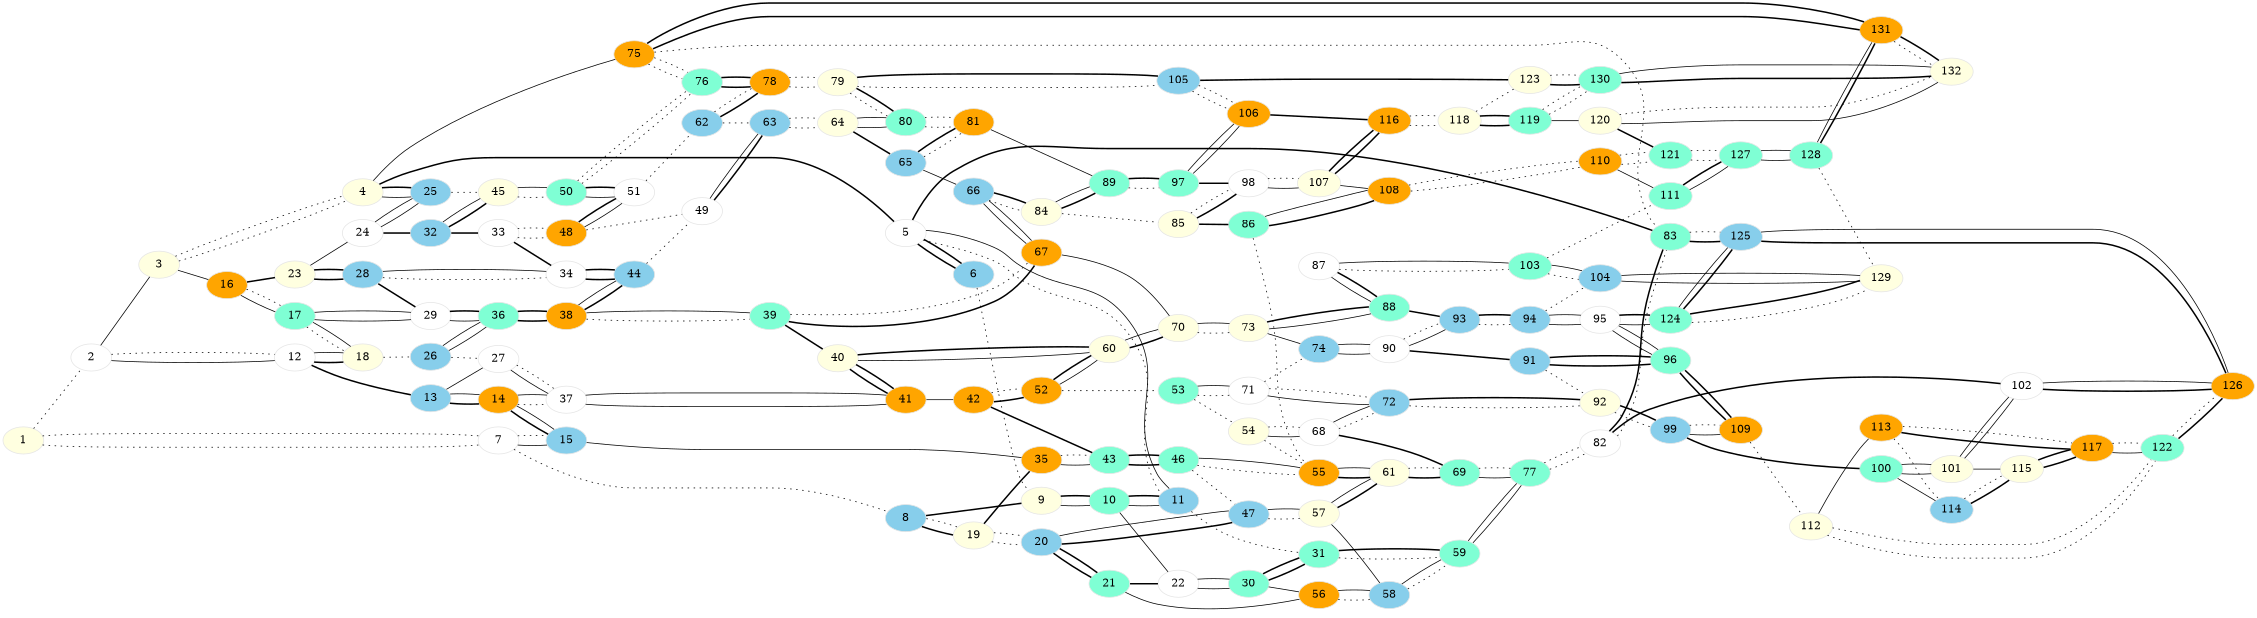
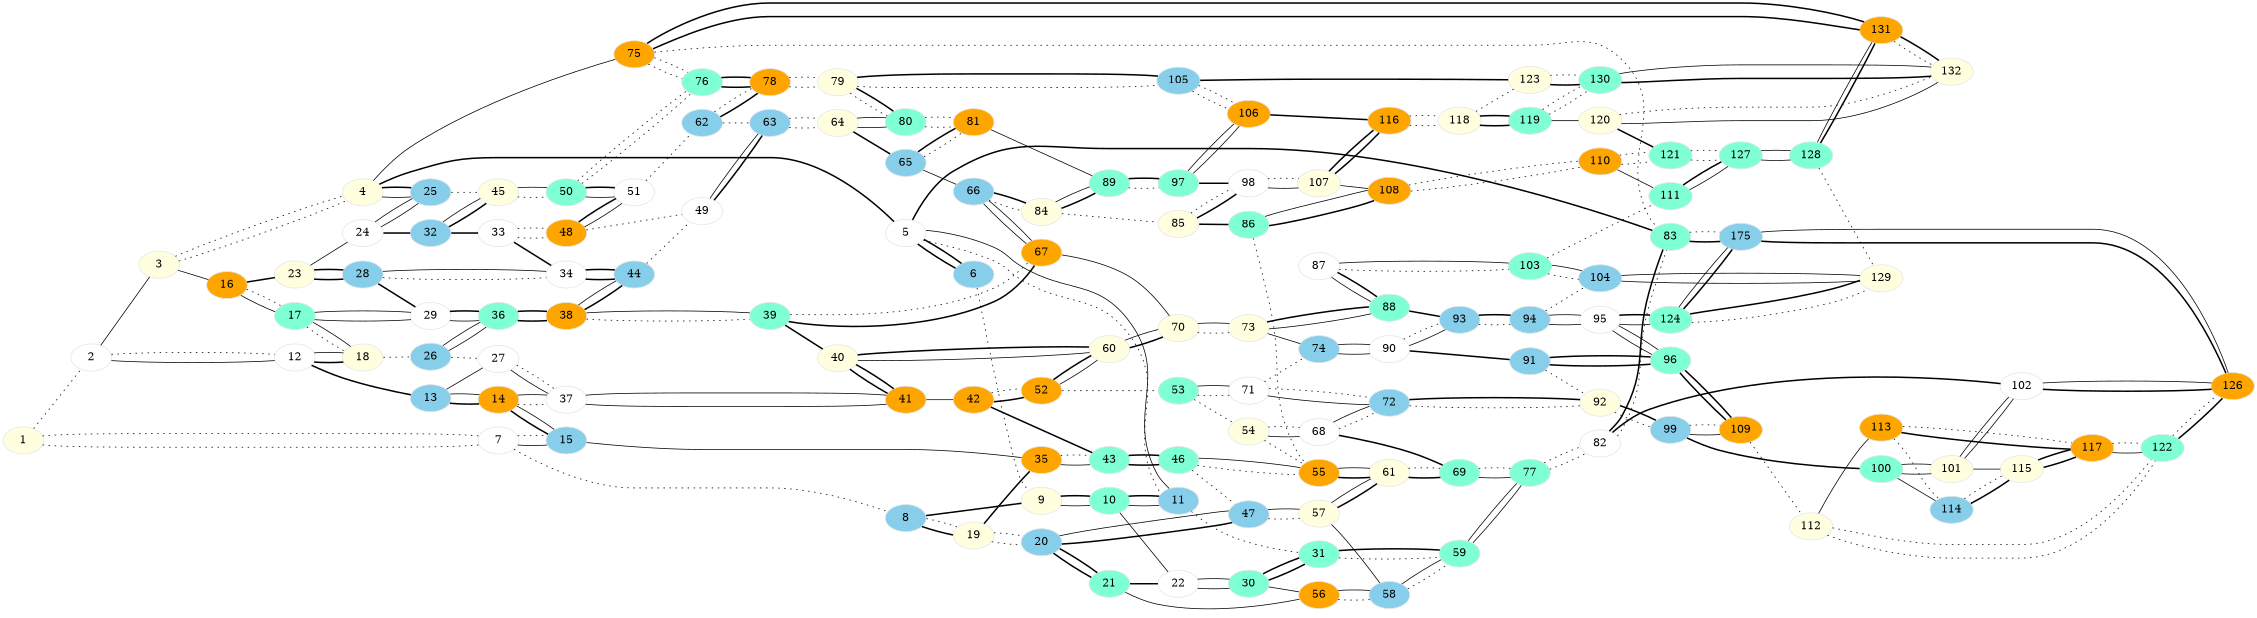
(1741, 237) -> (1741, 237)
